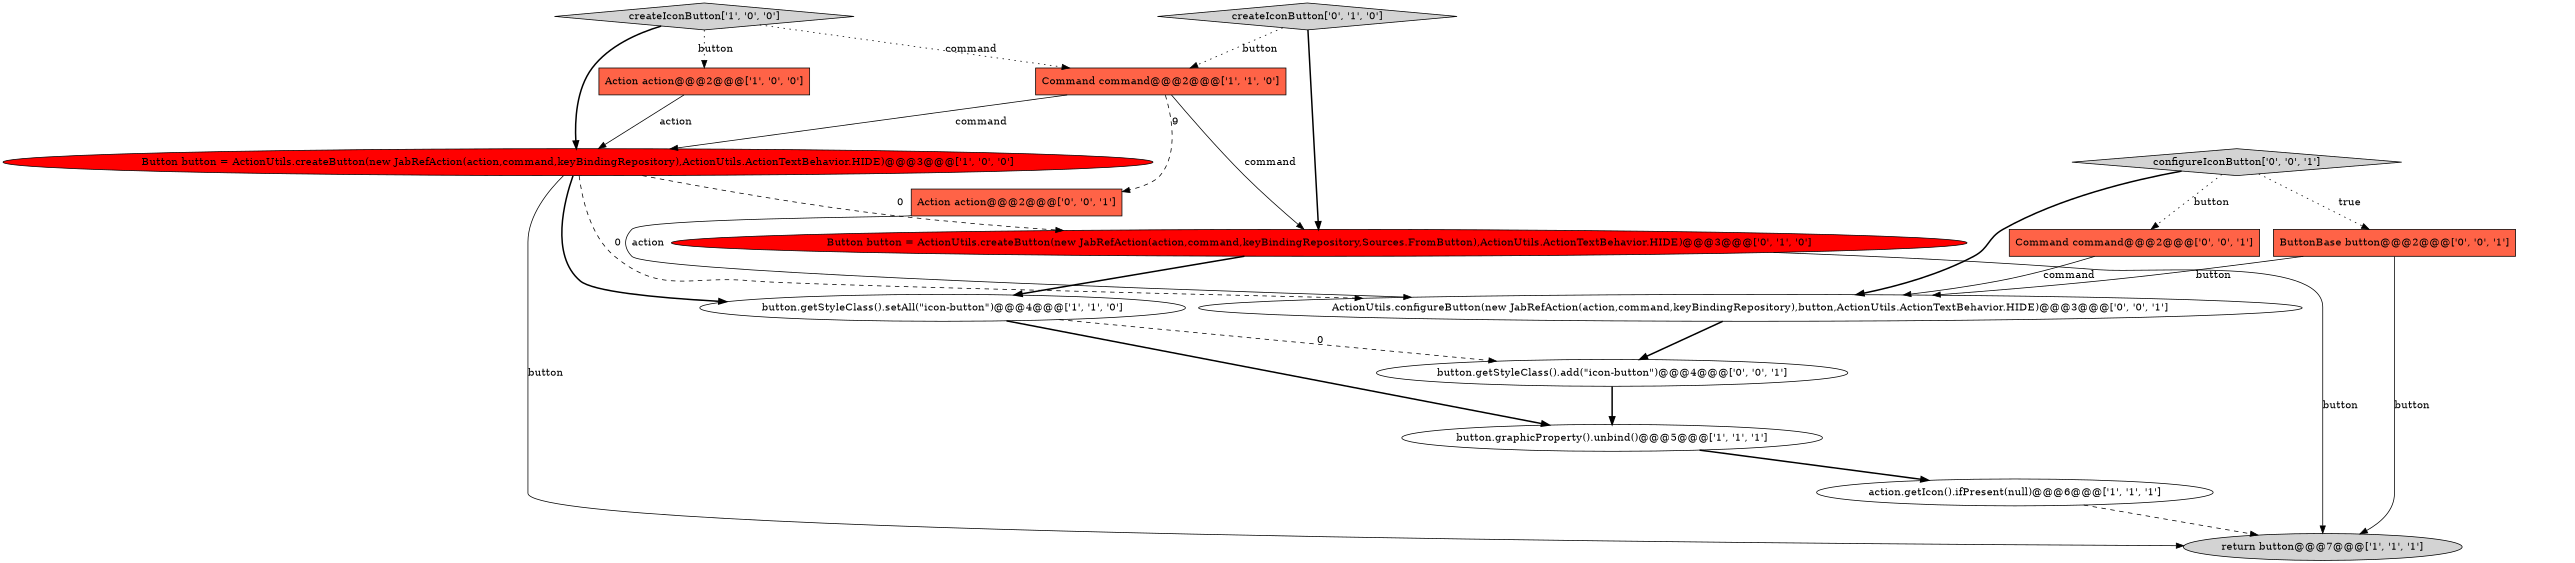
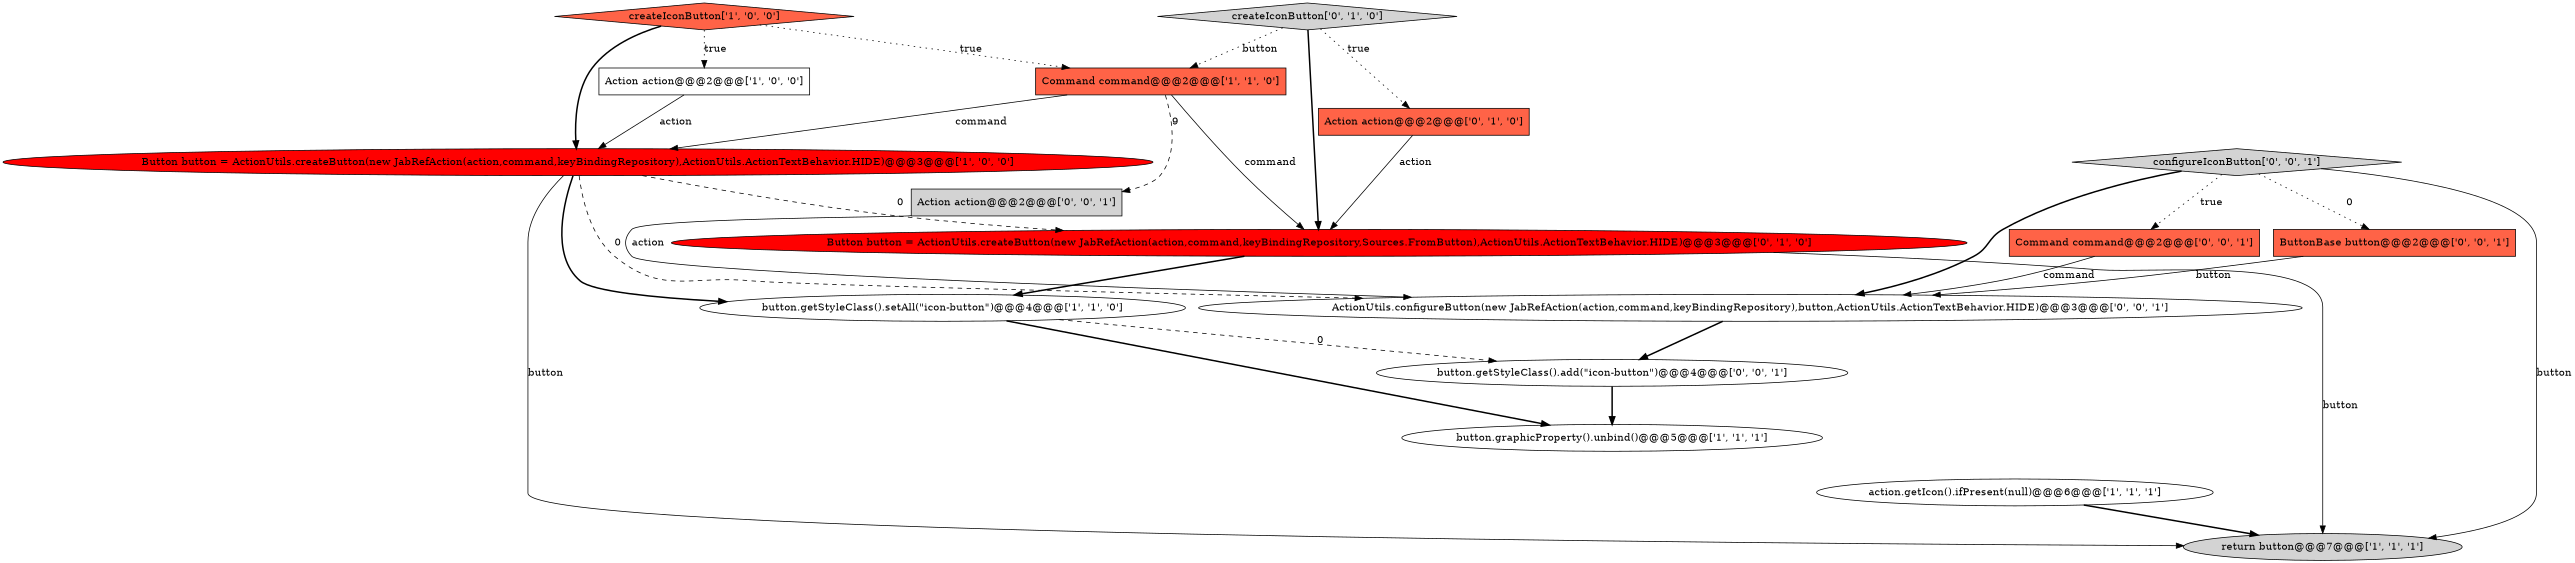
(704, 16) -> (704, 16)
(716, 49) -> (716, 49)
(971, 49) -> (971, 49)
(704, 81) -> (704, 81)
none -> (1424, 122)
(1017, 202) -> (1017, 202)
(2212, 202) -> (2212, 202)
(2350, 202) -> (2350, 202)
(2394, 399) -> (2536, 306)
(1810, 465) -> none
(2167, 519) -> (2167, 519)
